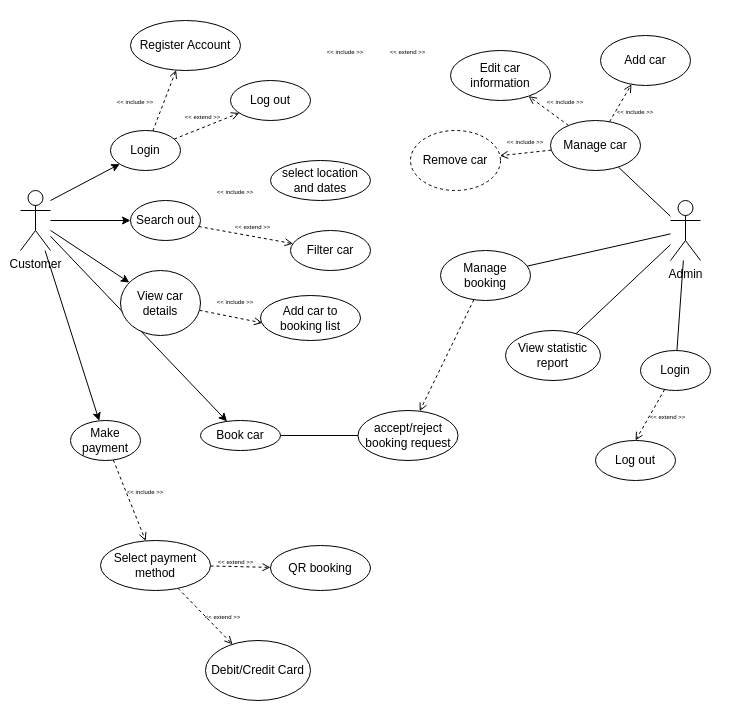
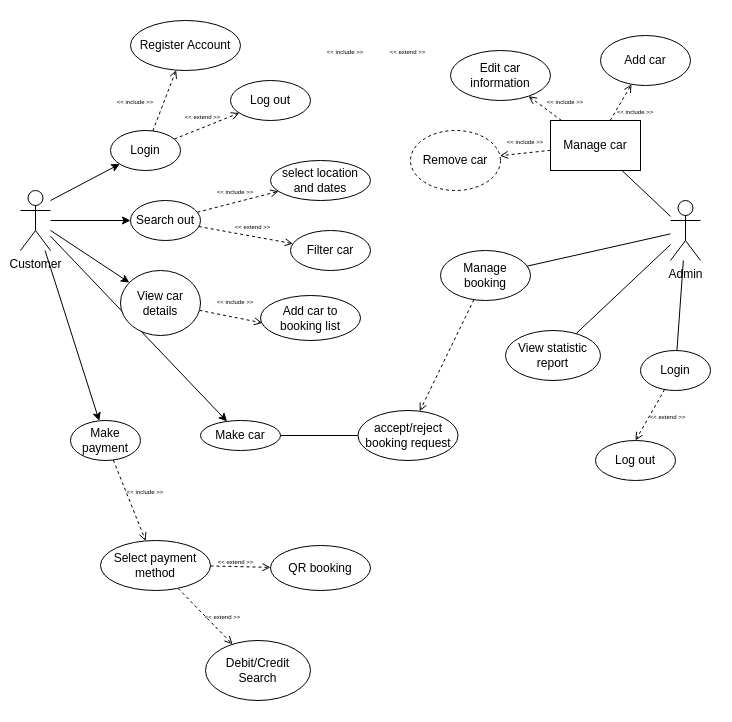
(596, 146) -> (596, 146)
none -> (236, 202)
(241, 436) -> (241, 436)
(258, 671) -> (258, 671)
